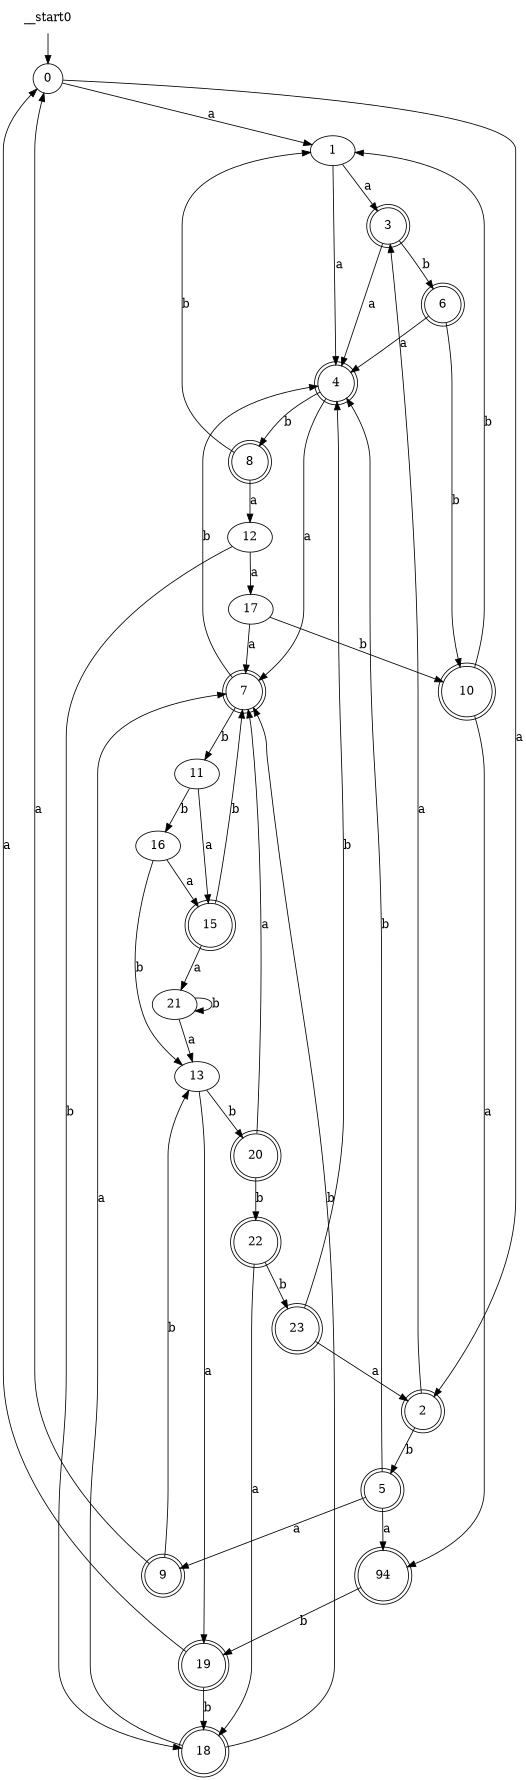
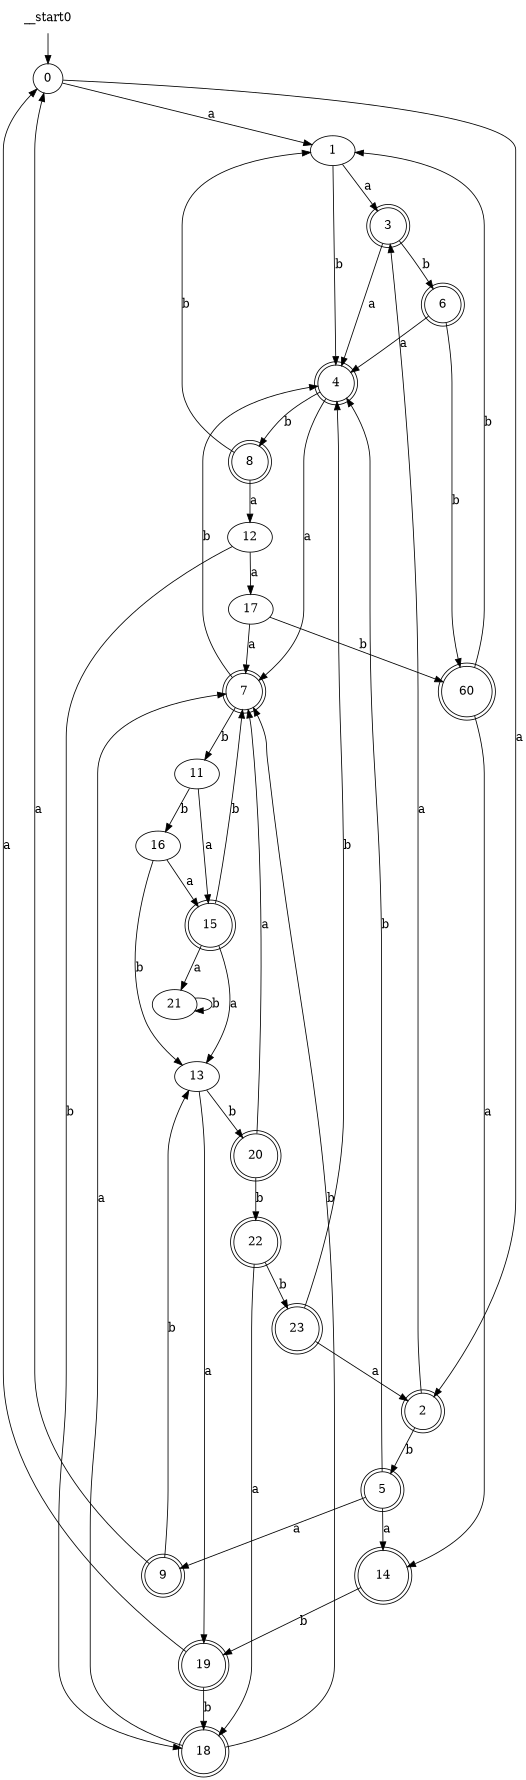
(339, 265) -> (339, 265)
(467, 692) -> (467, 692)
(185, 1037) -> (230, 1002)
(383, 1576) -> (383, 1576)
